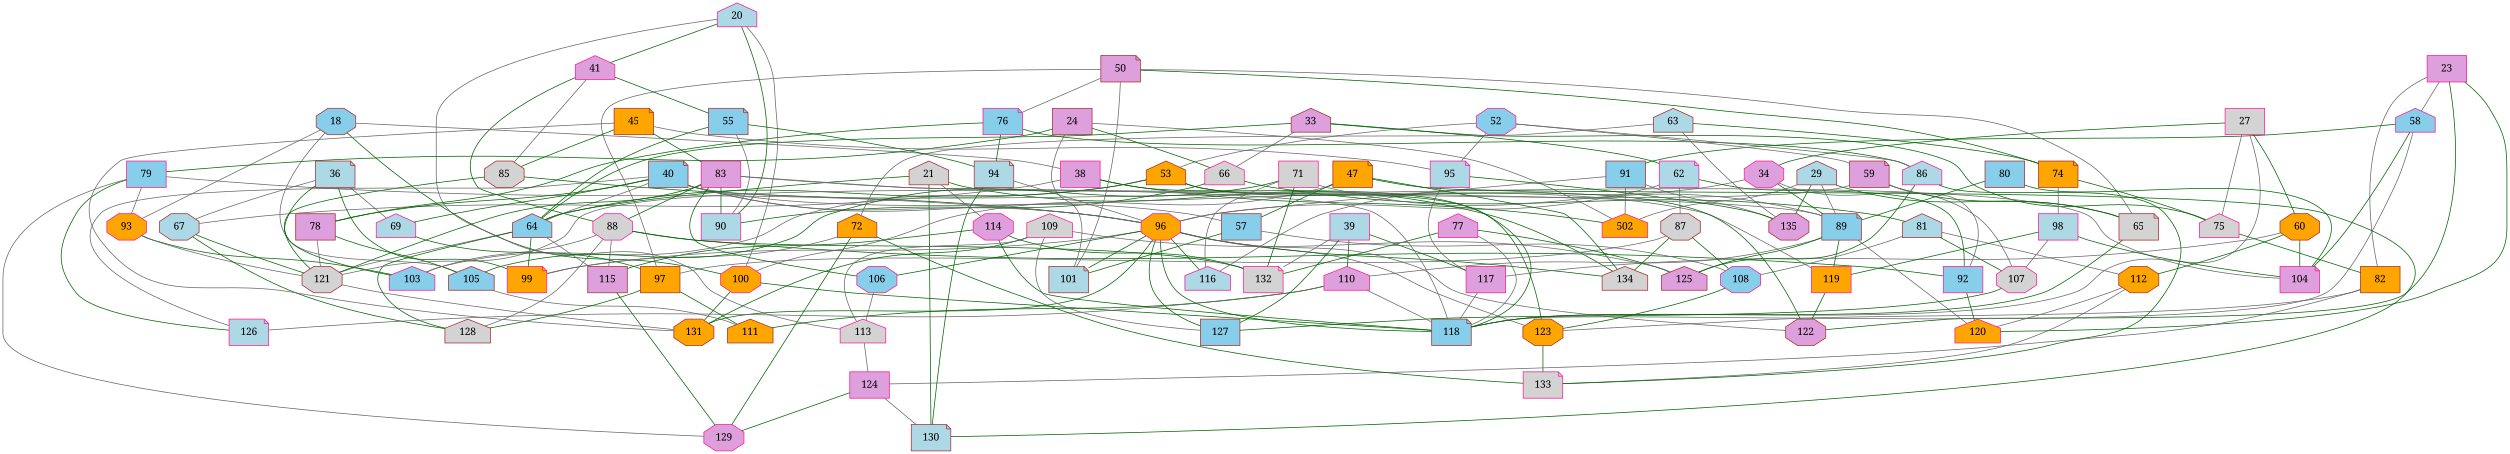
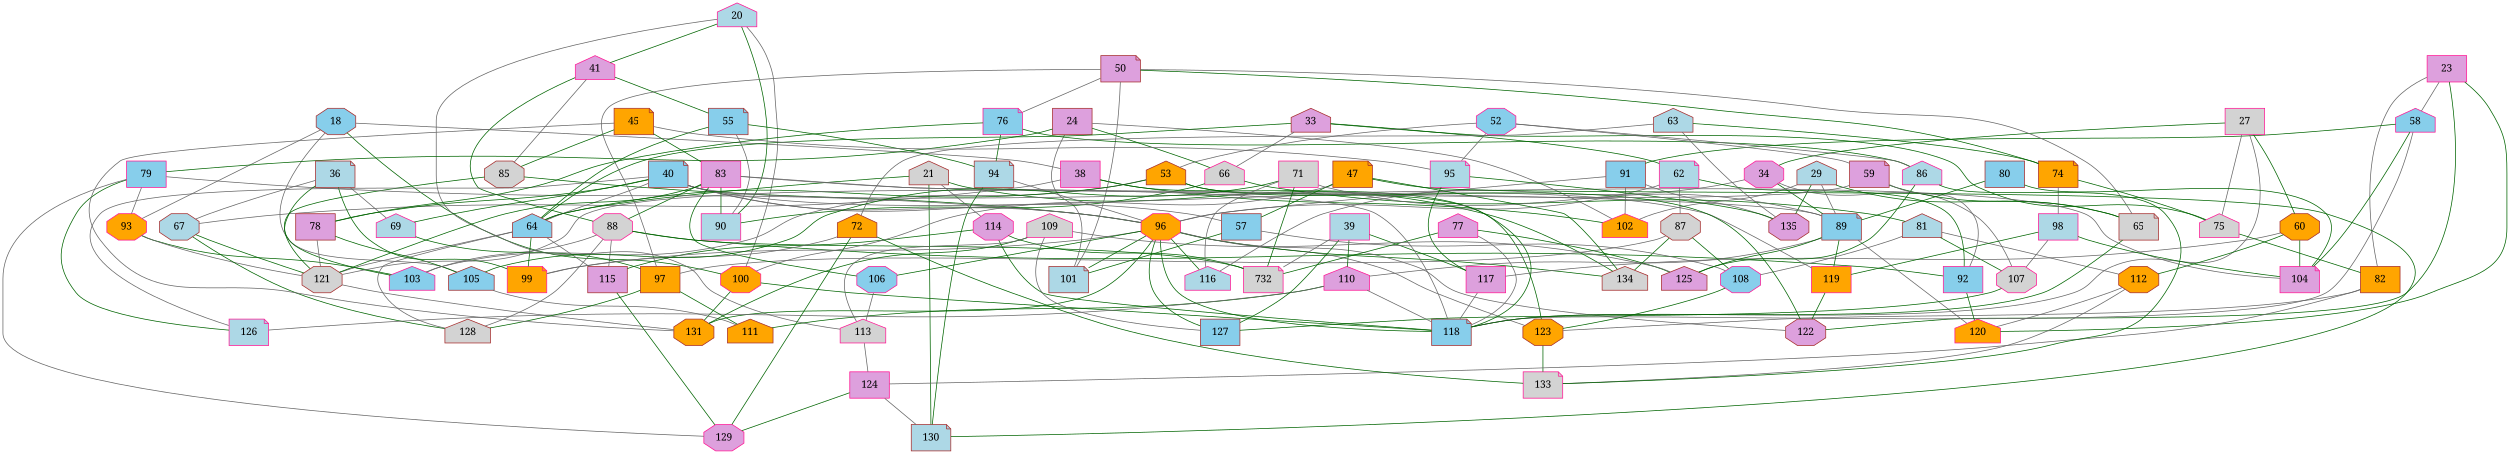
(1625, 227) -> (1625, 227)
(1429, 228) -> (1429, 228)
(378, 279) -> (378, 279)
(1263, 280) -> (1263, 280)
